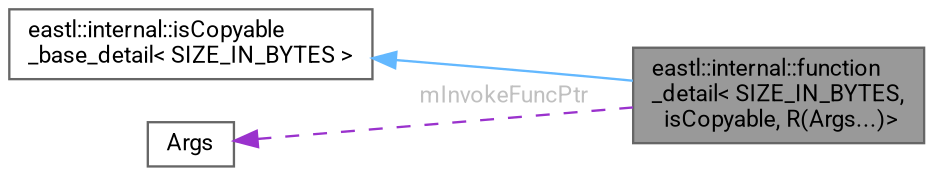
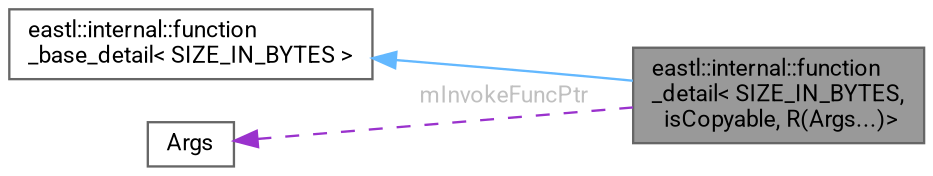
(191, 44) -> (191, 44)
